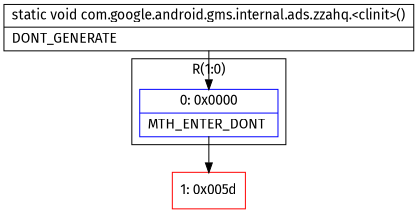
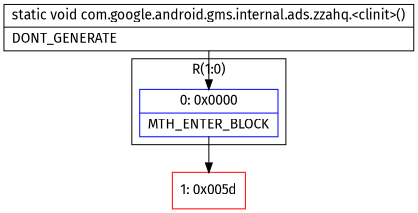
(207, 124) -> (209, 124)
